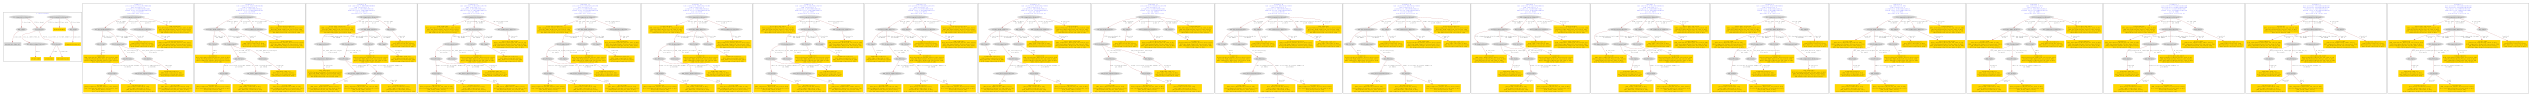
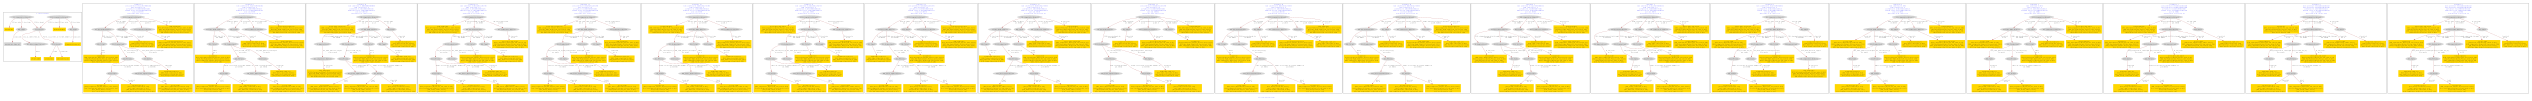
none -> (9, 29)
